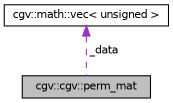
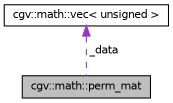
(86, 87) -> (86, 87)
